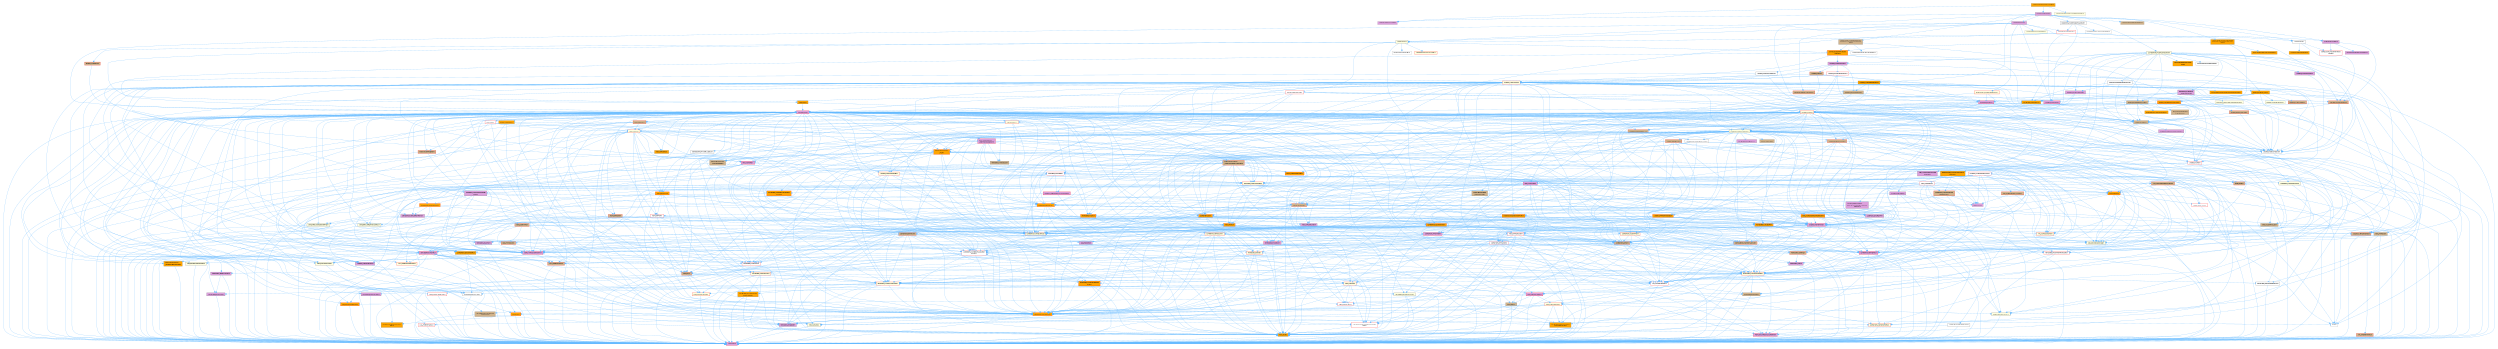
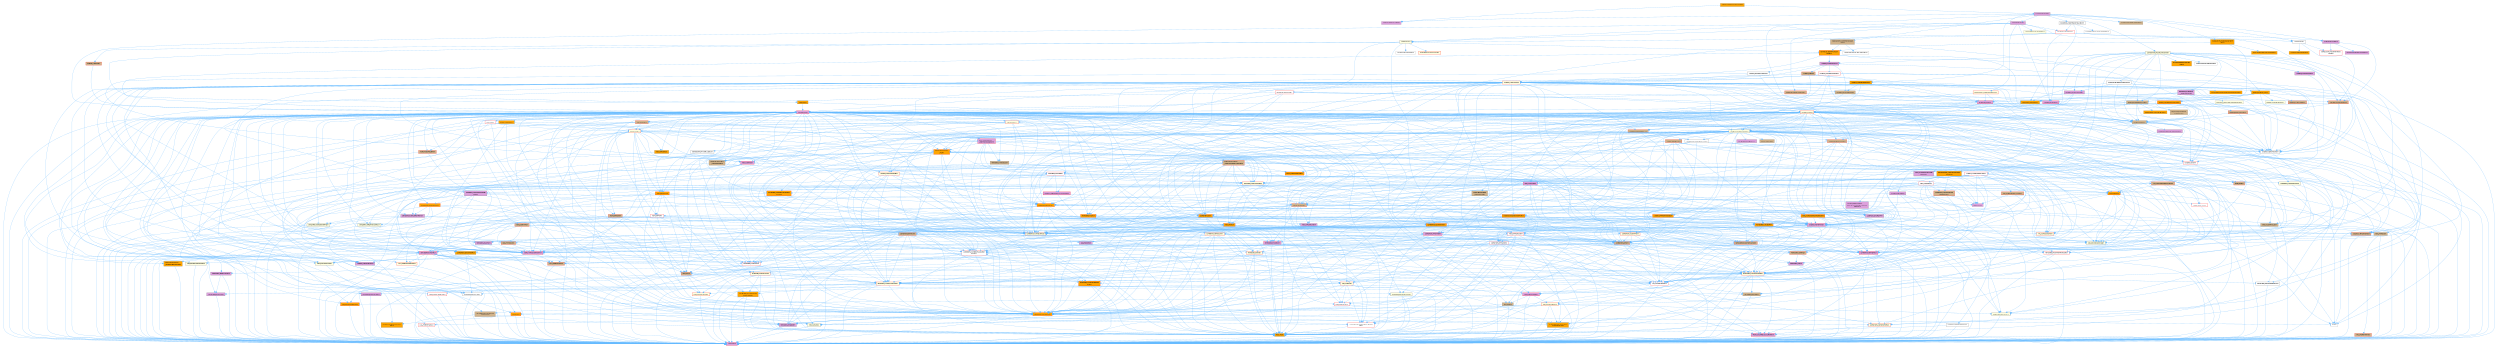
(2070, 14) -> none
